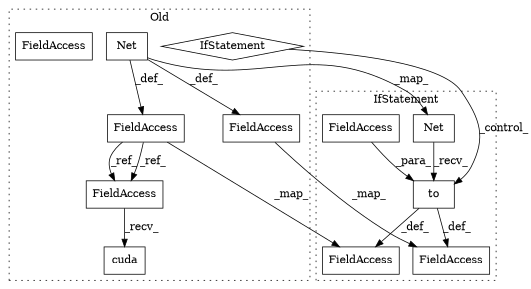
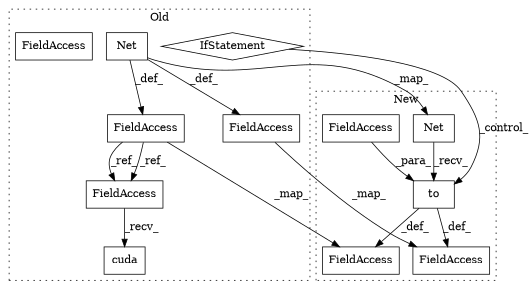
(406, 100) -> (406, 100)
